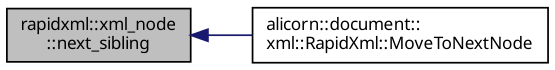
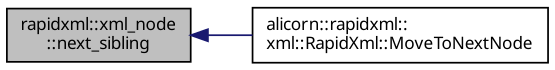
(400, 35) -> (400, 35)
